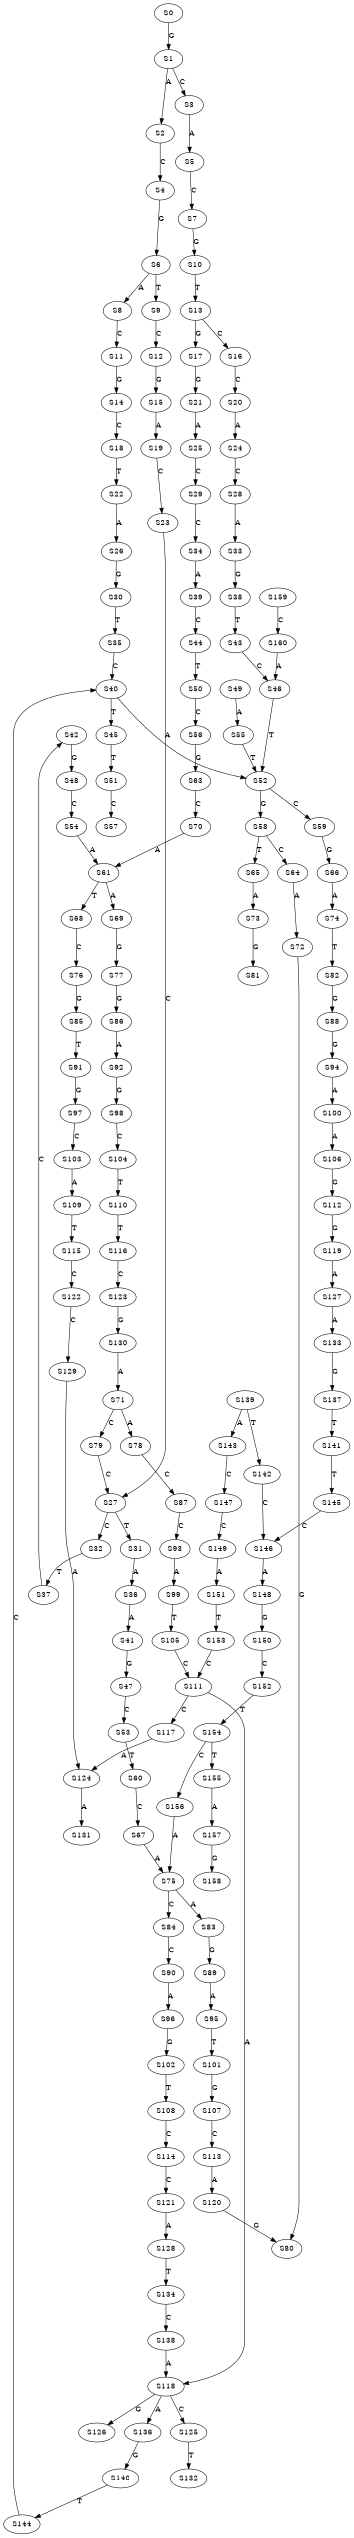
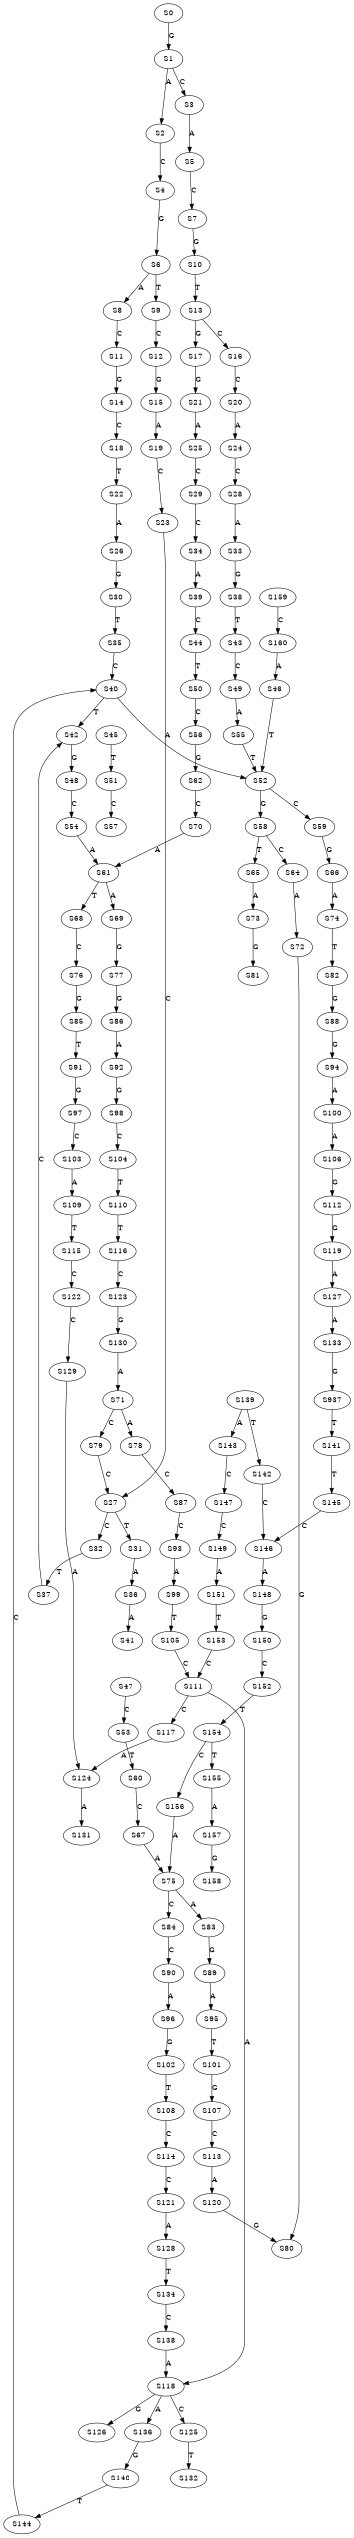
(253, 664) -> (235, 664)
(111, 710) -> (93, 710)
(196, 781) -> (196, 781)
(332, 1400) -> (332, 1400)
(127, 1661) -> none
